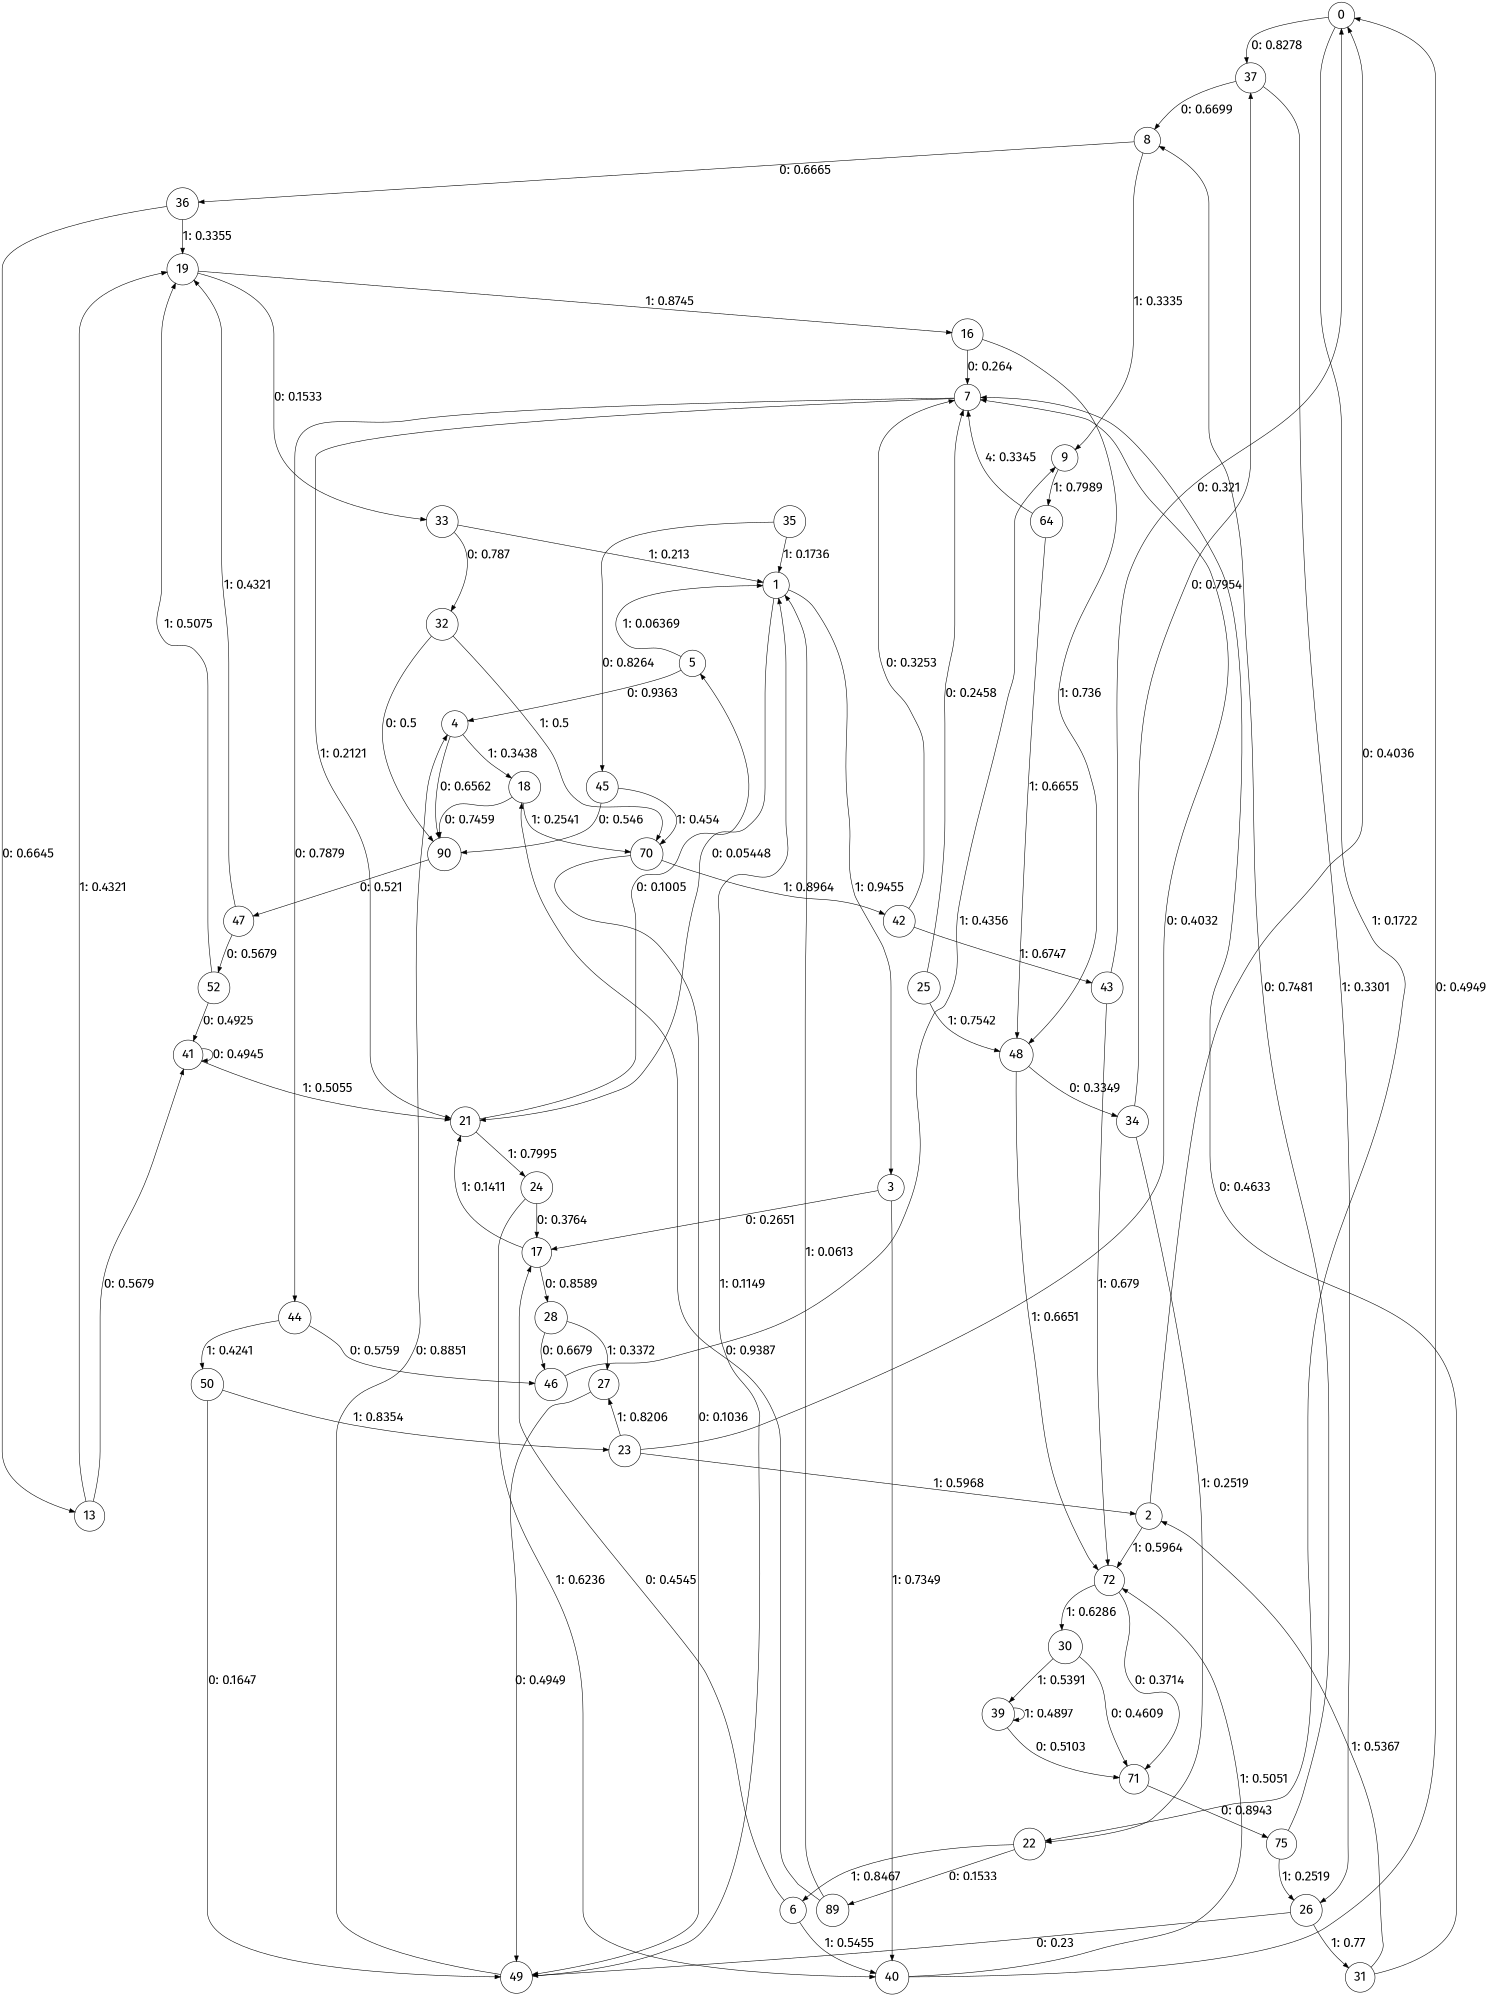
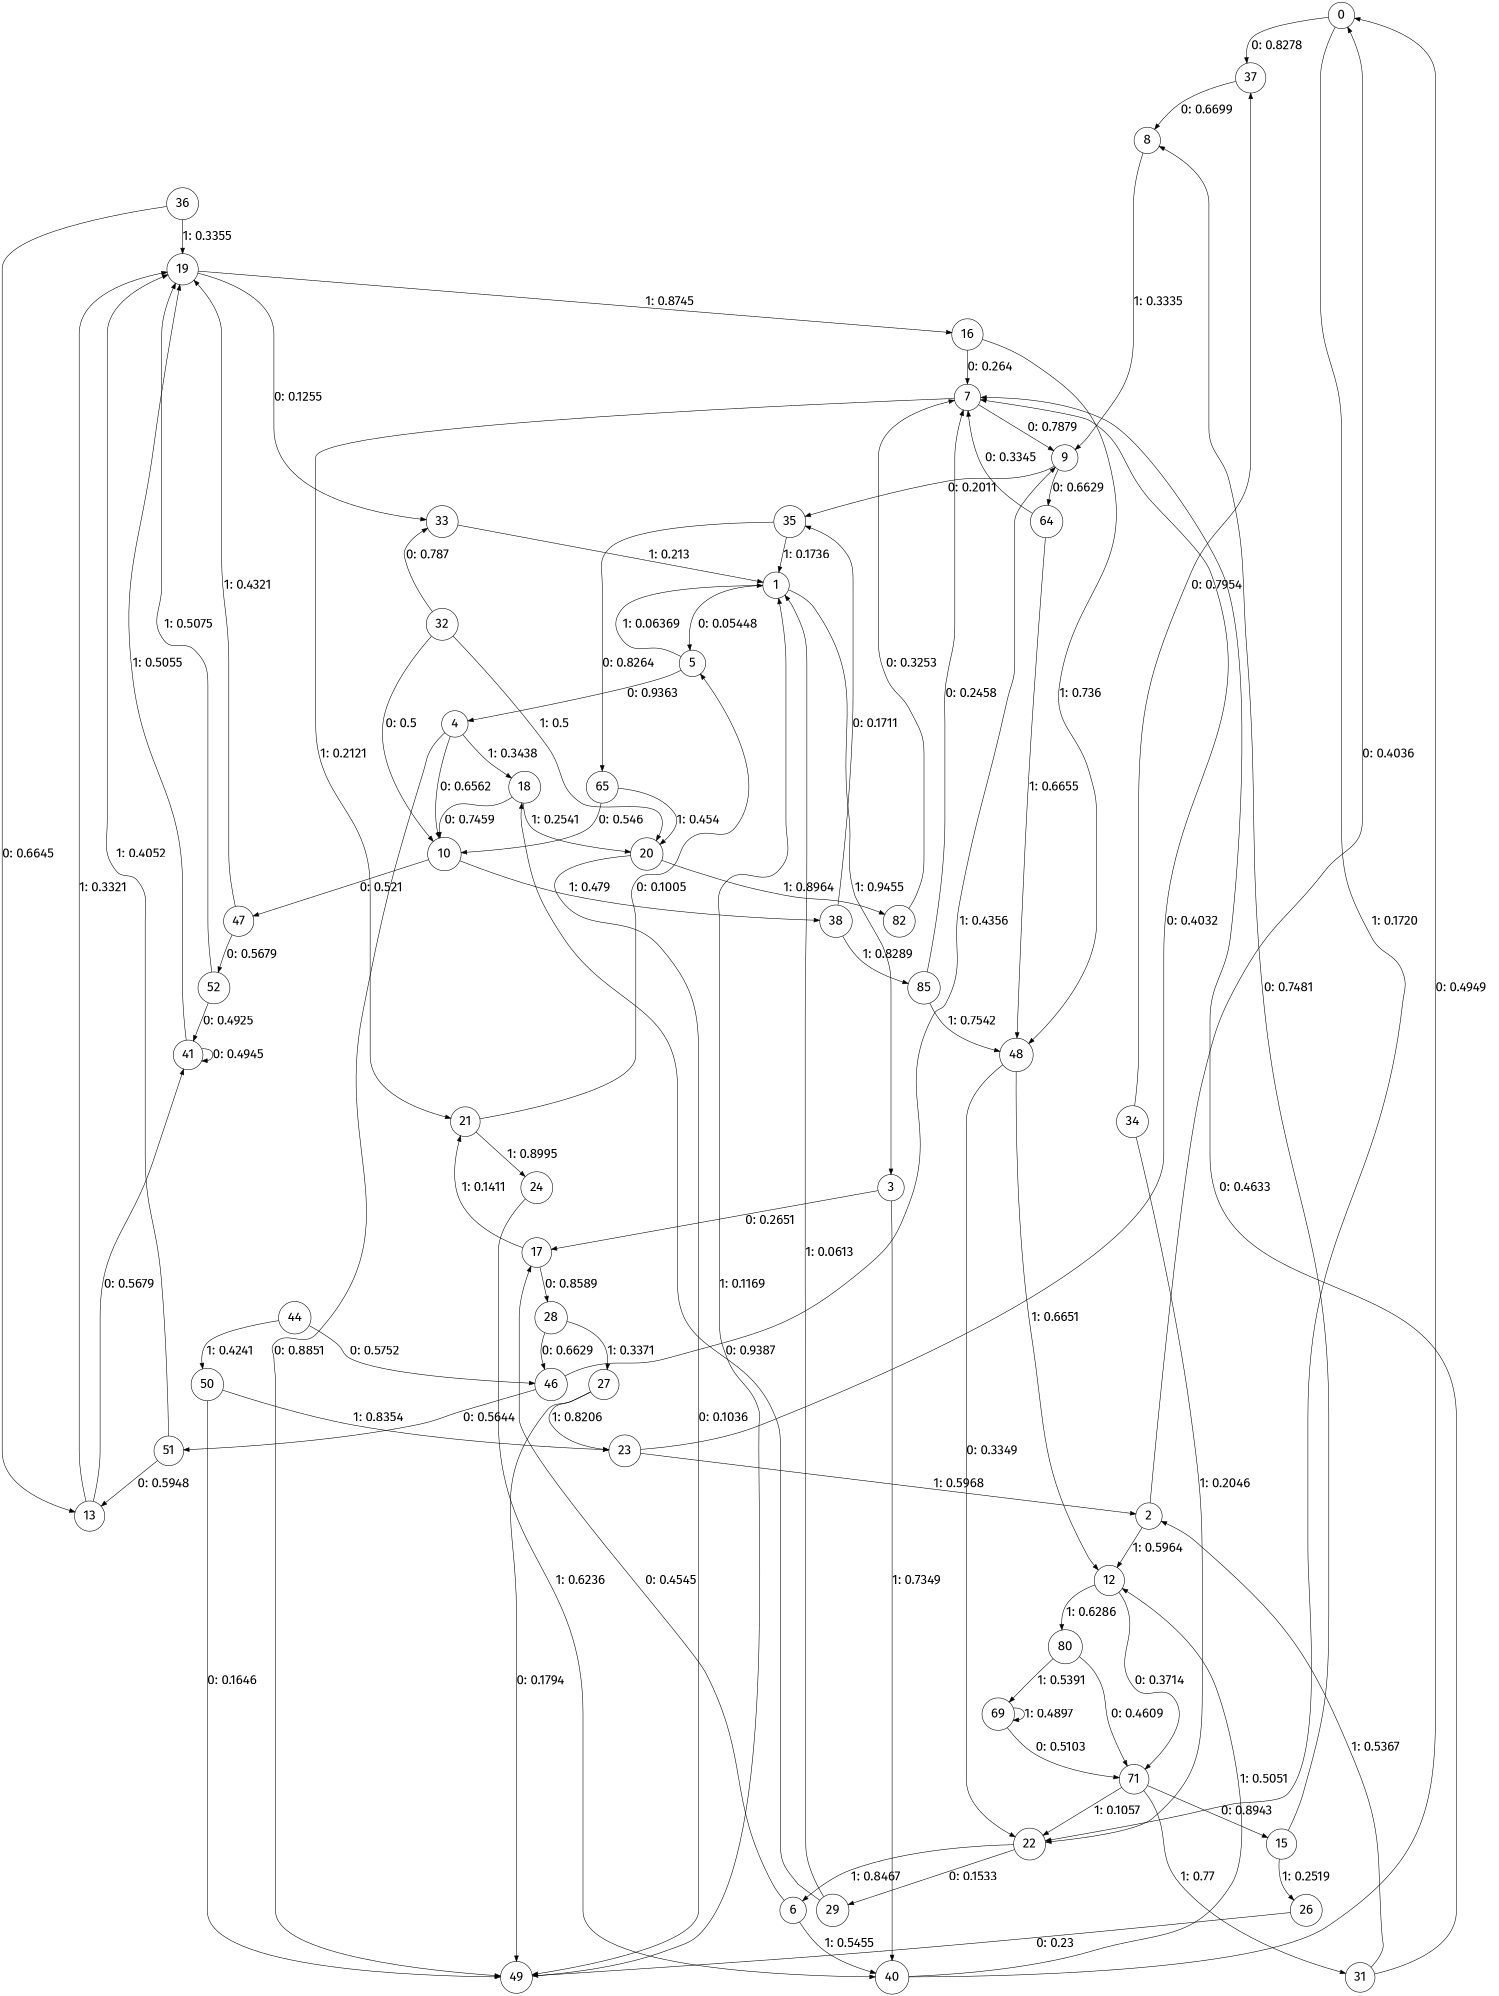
(669, 172) -> none
(303, 397) -> (303, 397)
(1016, 458) -> (1016, 458)
none -> (932, 484)
(1083, 488) -> (1083, 488)
(295, 536) -> (1014, 426)
(467, 569) -> (409, 571)
(602, 787) -> (602, 787)
(444, 854) -> (444, 854)
(647, 854) -> (647, 854)
(108, 888) -> (108, 888)
(694, 905) -> (710, 598)
none -> (836, 921)
(899, 921) -> (899, 921)
(1400, 921) -> (1400, 921)
(924, 988) -> (924, 988)
(1107, 988) -> none
(1341, 990) -> none
(1068, 1095) -> (966, 1452)
(321, 1100) -> (132, 667)
(537, 1155) -> (537, 1155)
(537, 1218) -> none
(747, 1284) -> (747, 1284)
(380, 1351) -> (380, 1351)
(573, 1351) -> (573, 1351)
(636, 1351) -> (636, 1351)
(352, 1400) -> (275, 1371)
(616, 1420) -> (551, 1425)
none -> (169, 1451)
(1230, 1484) -> (1230, 1484)
(1109, 1580) -> (1109, 1580)
(1065, 1647) -> (1065, 1647)
(237, 1681) -> (237, 1681)
(546, 1681) -> (546, 1681)
(998, 1714) -> (998, 1714)
none -> (1085, 1810)
(1282, 1844) -> (1282, 1844)
(833, 1910) -> (833, 1910)
(1327, 1946) -> (1205, 1908)
